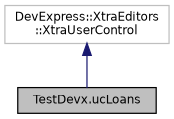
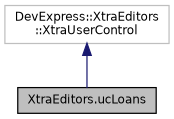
(87, 100) -> (87, 100)
